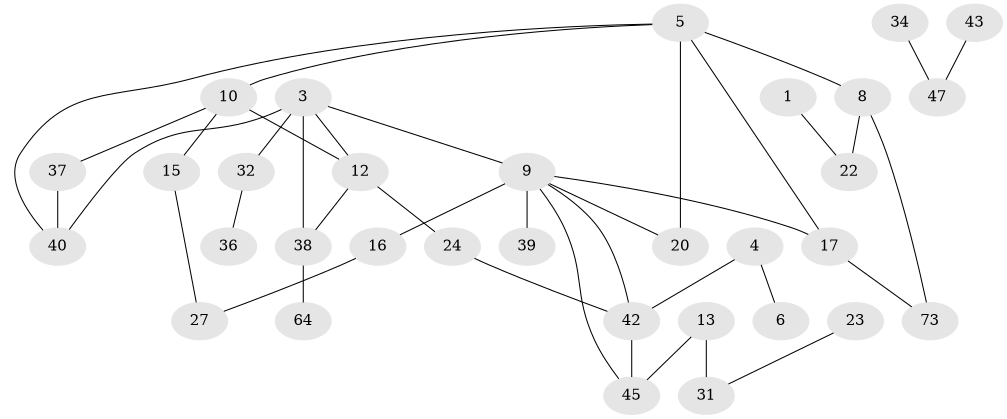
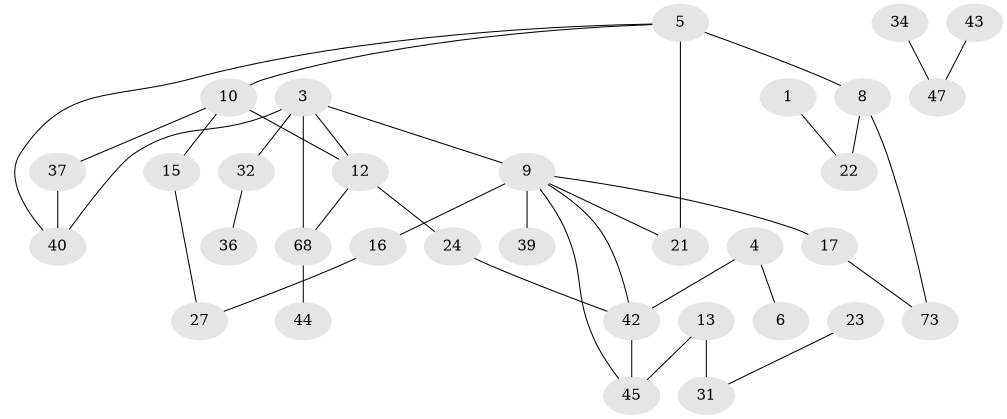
(755, 135) -> none
(303, 247) -> (303, 247)
(680, 247) -> (680, 247)
(303, 321) -> (303, 321)
